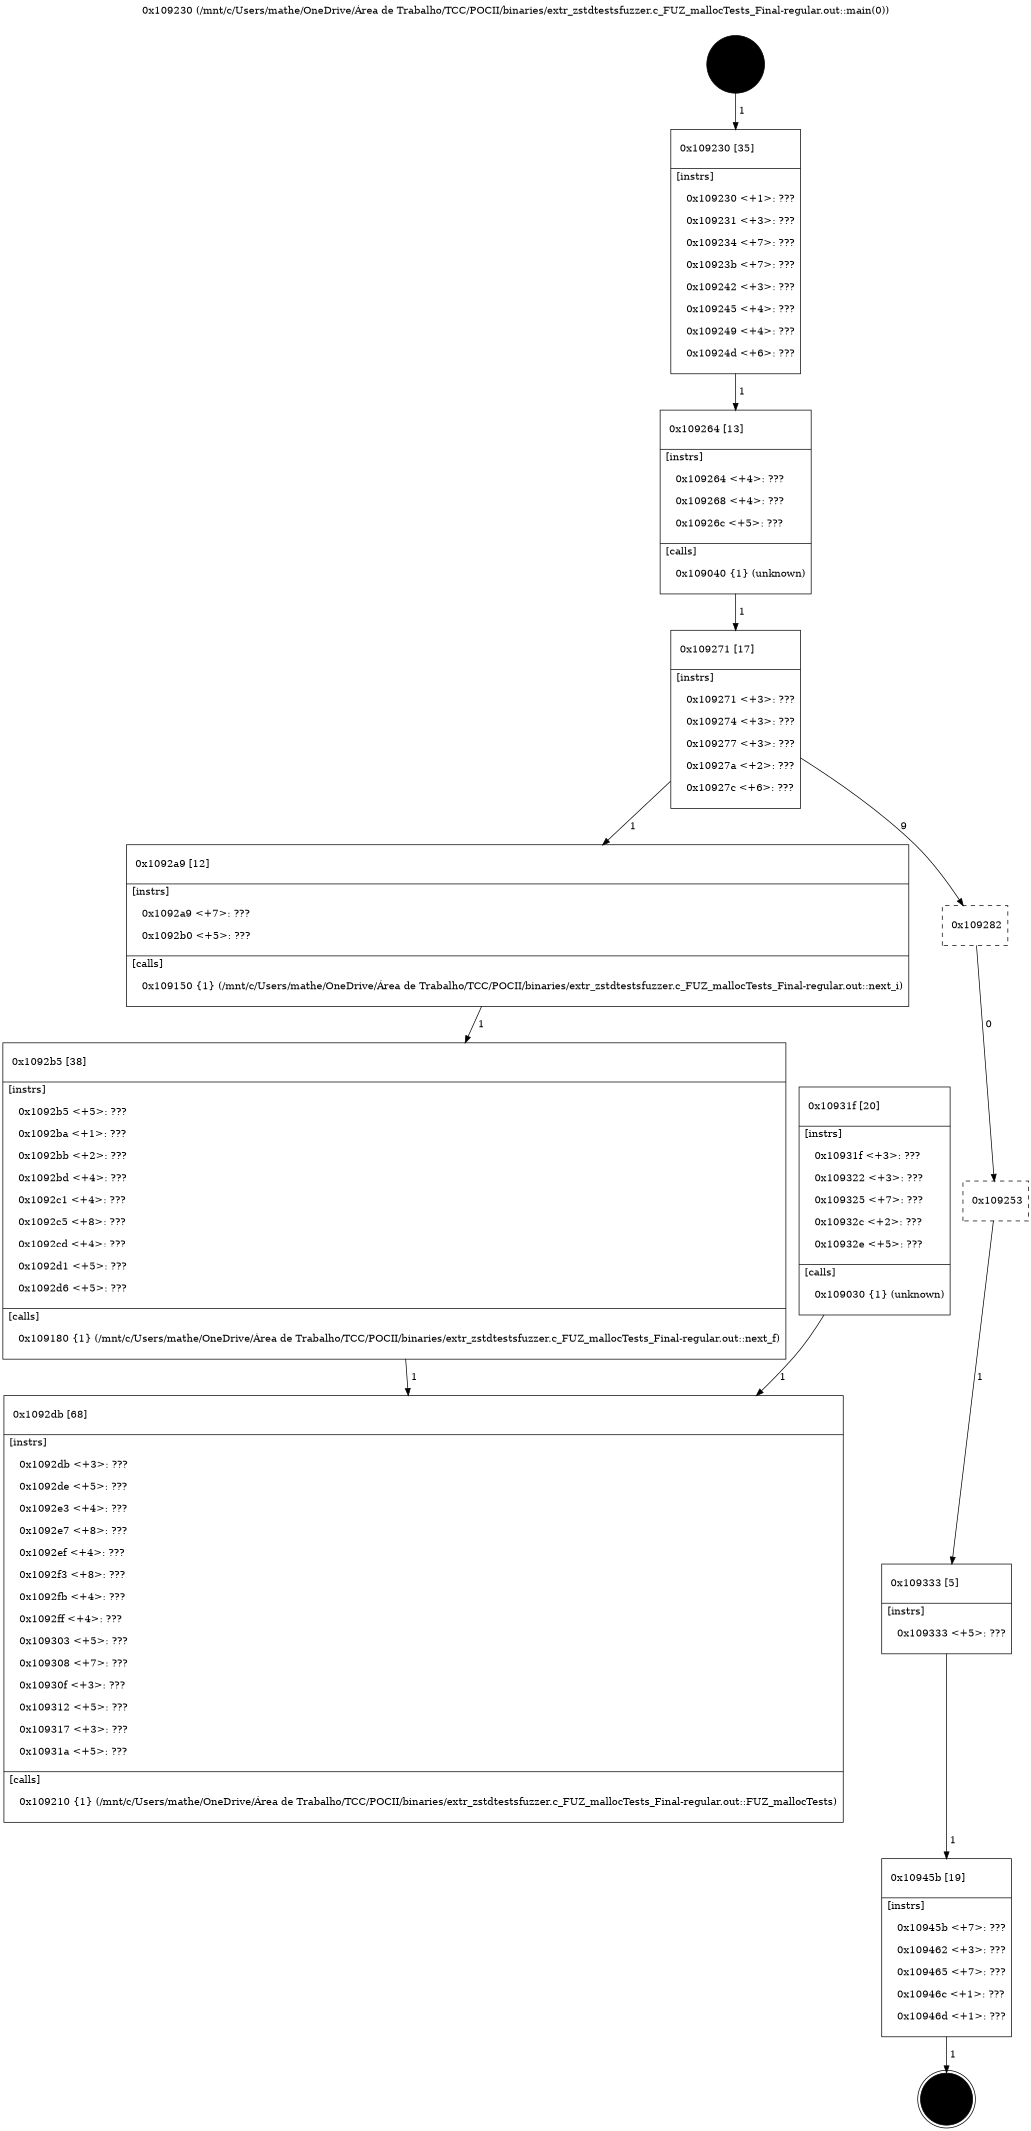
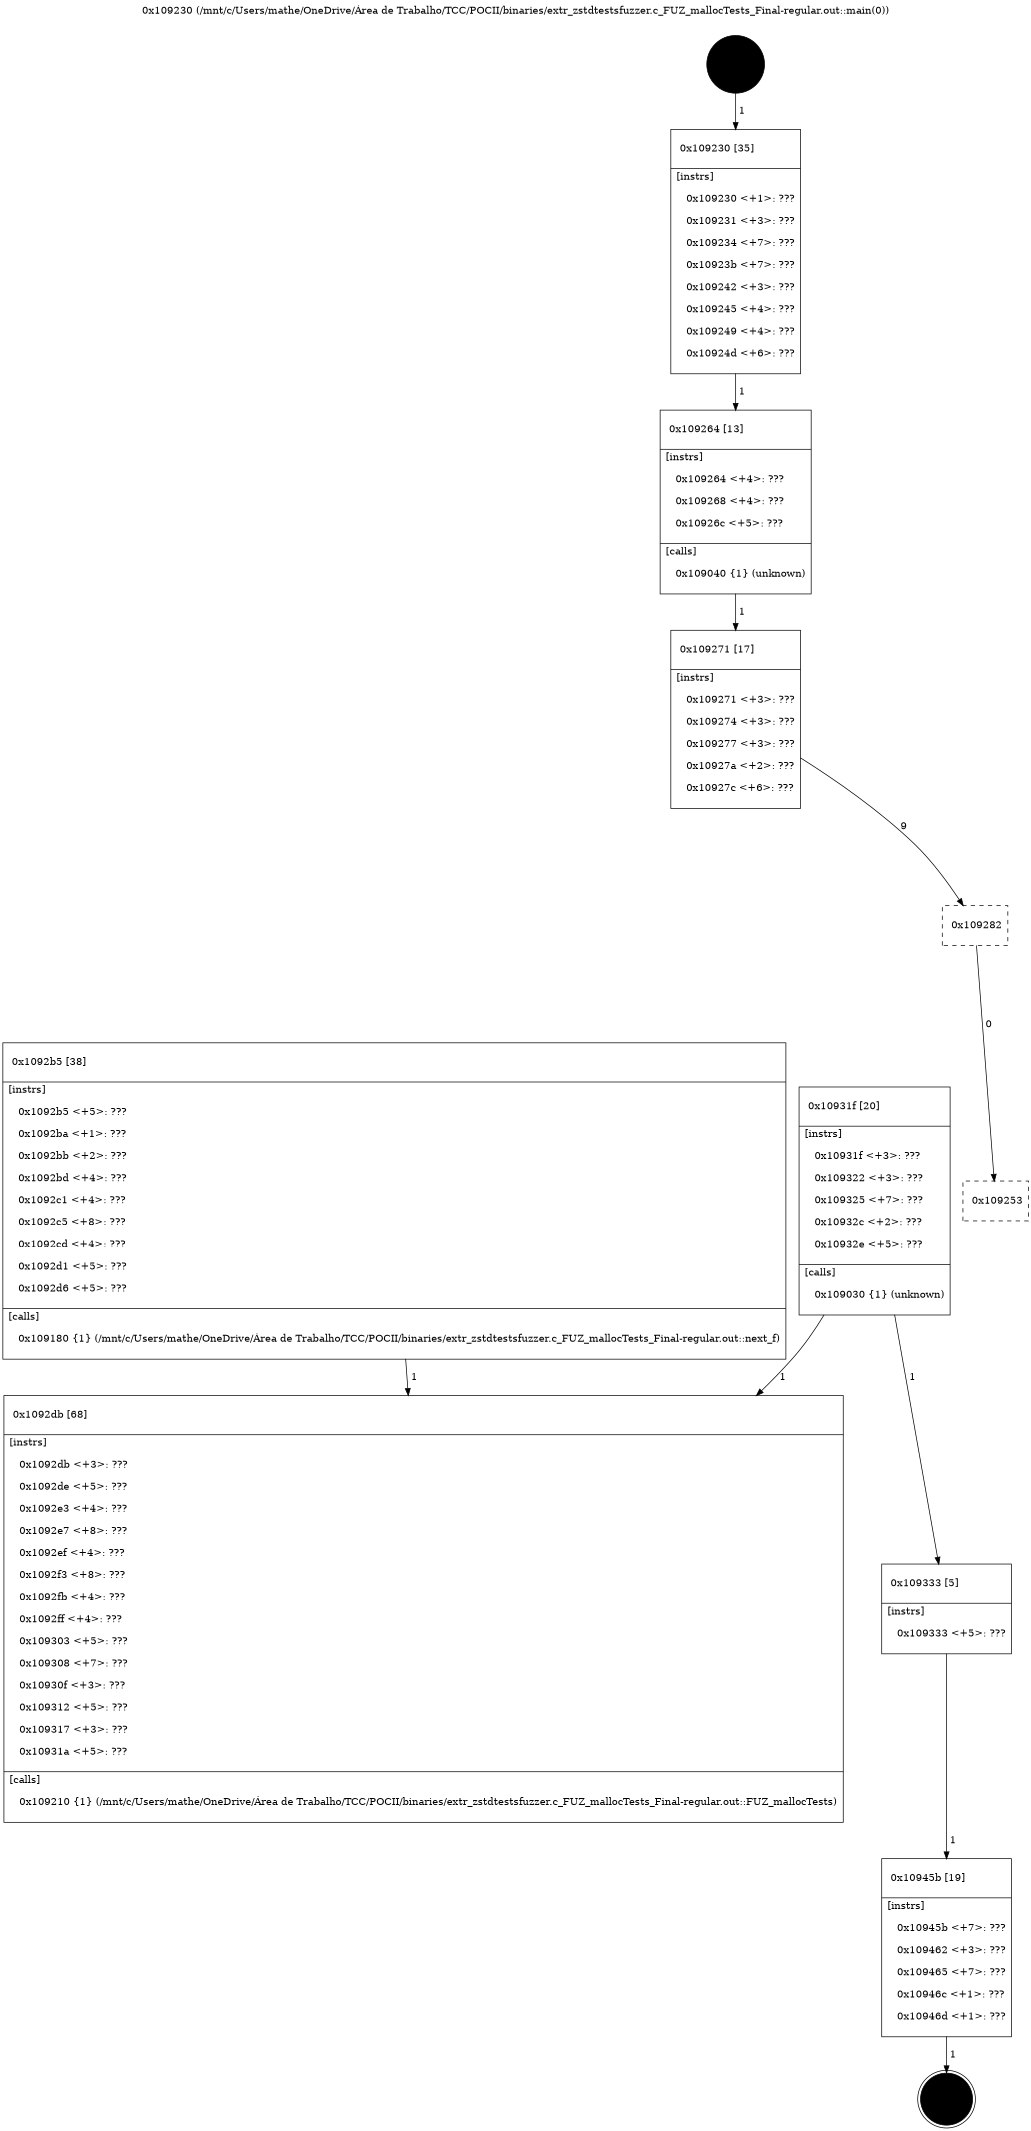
(518, 926) -> none
(973, 1389) -> (916, 1436)
